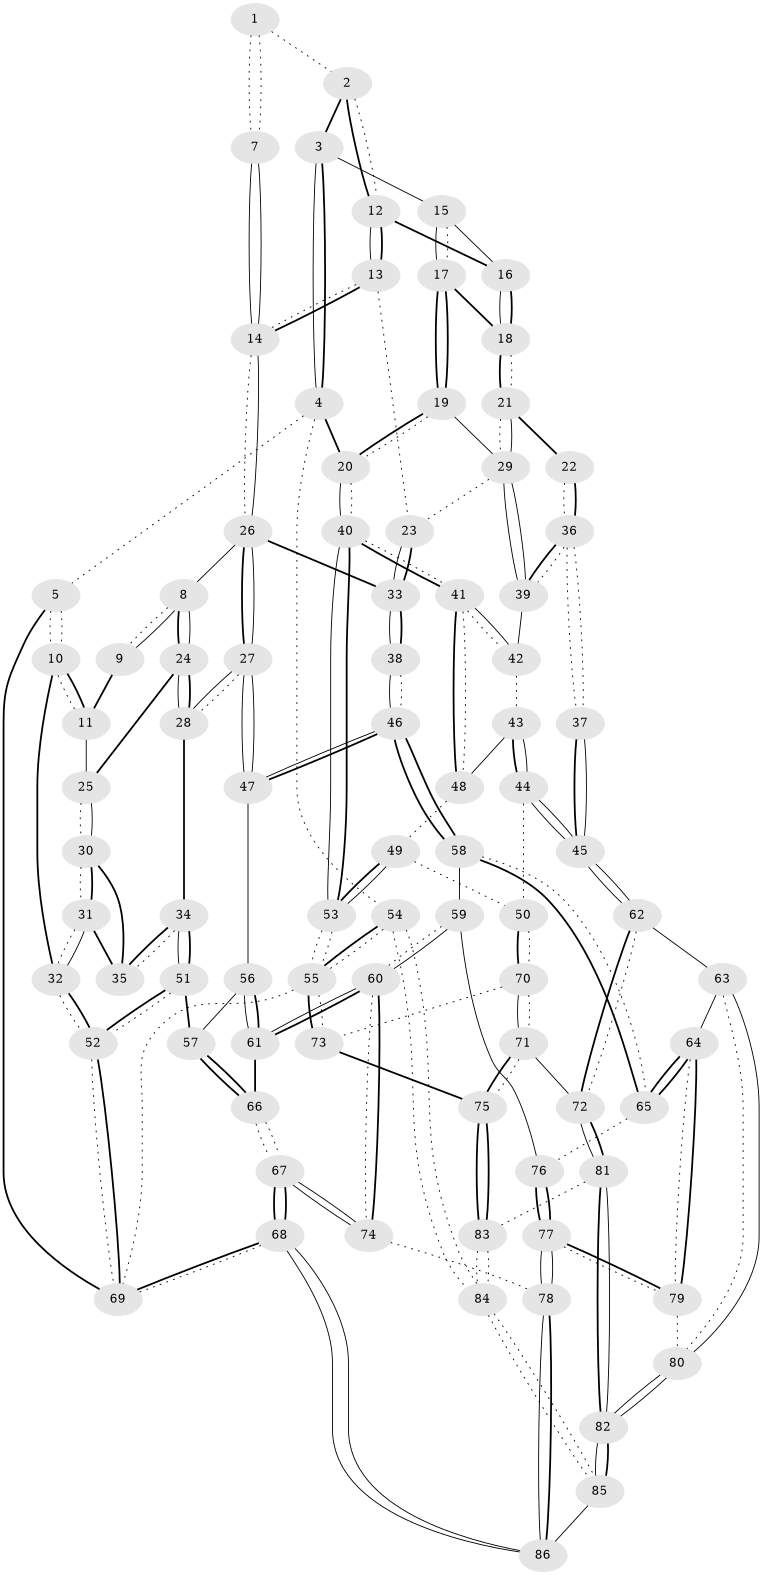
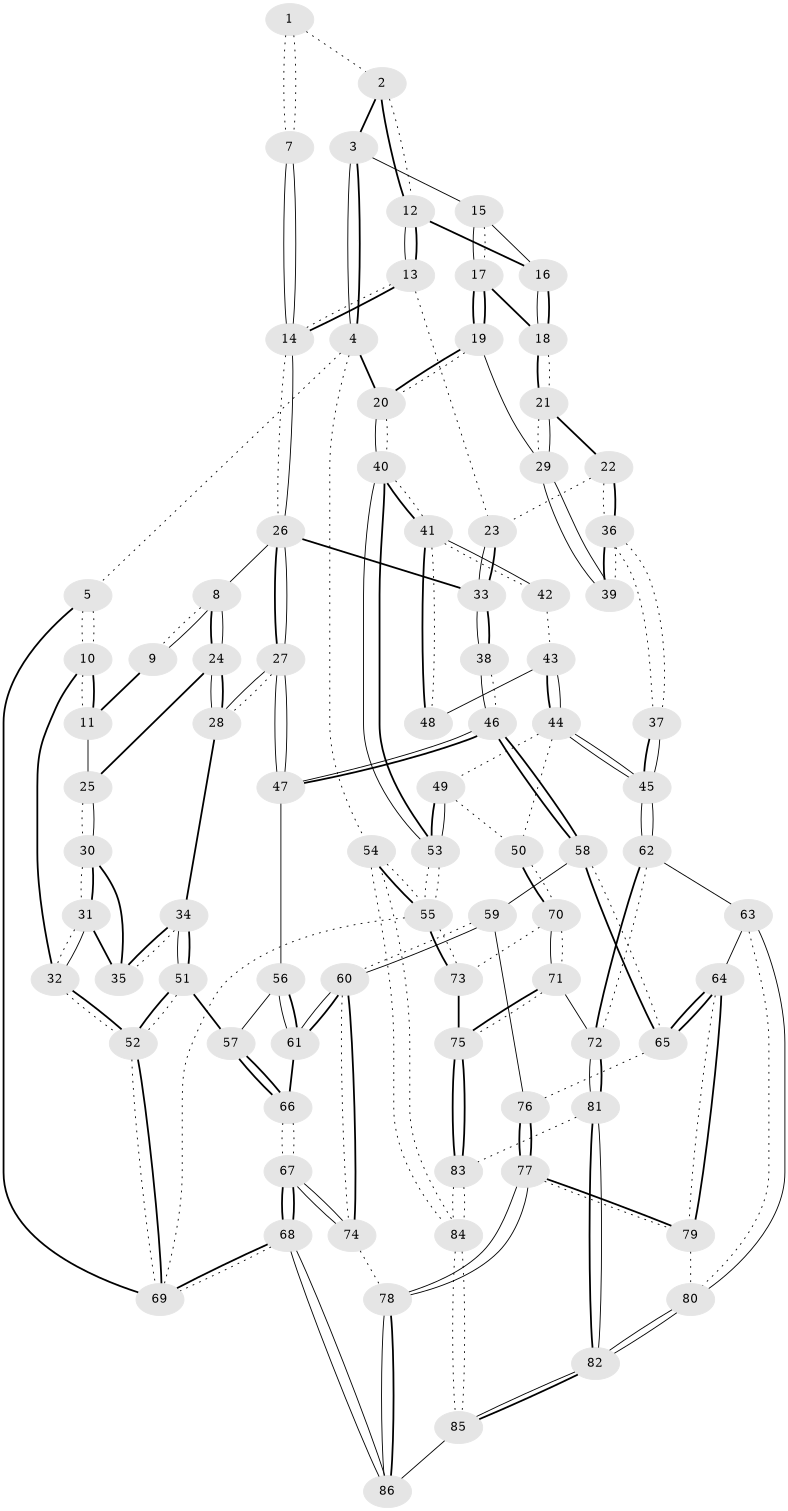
(458, 500) -> (555, 497)
(520, 628) -> none
(424, 823) -> (499, 755)
